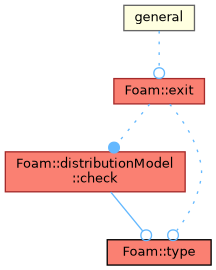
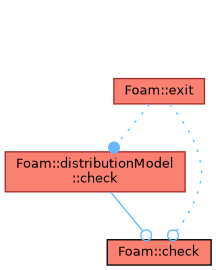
(159, 18) -> none
(159, 252) -> (159, 252)
